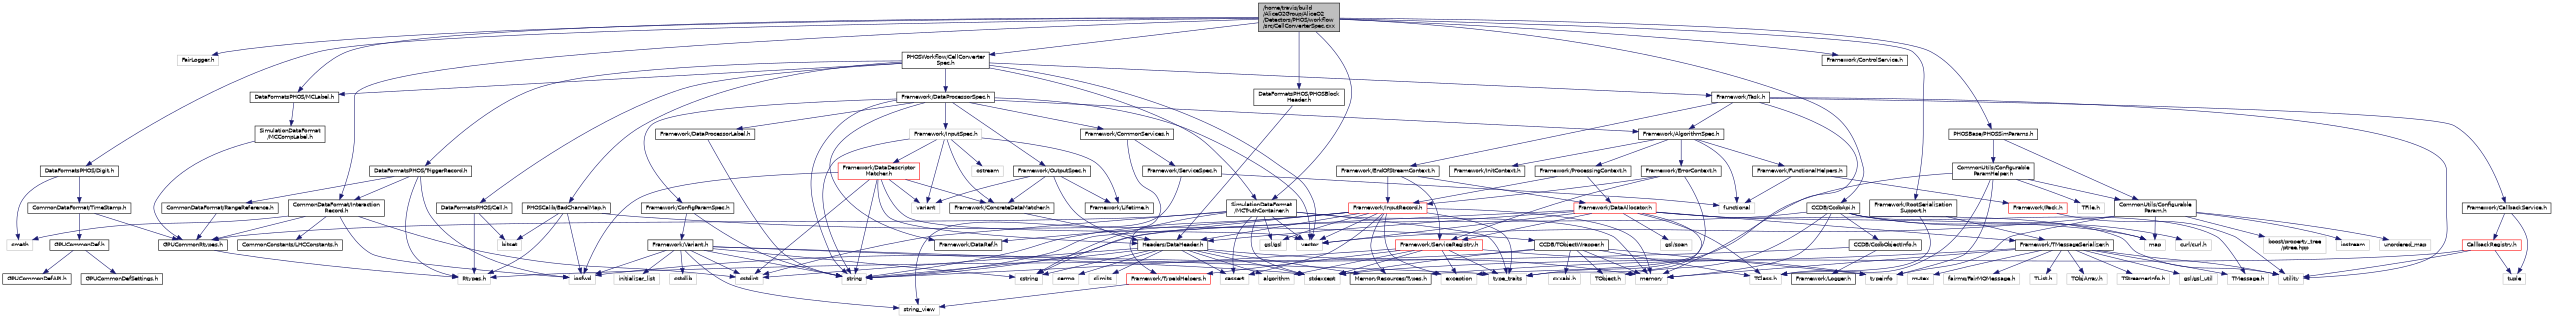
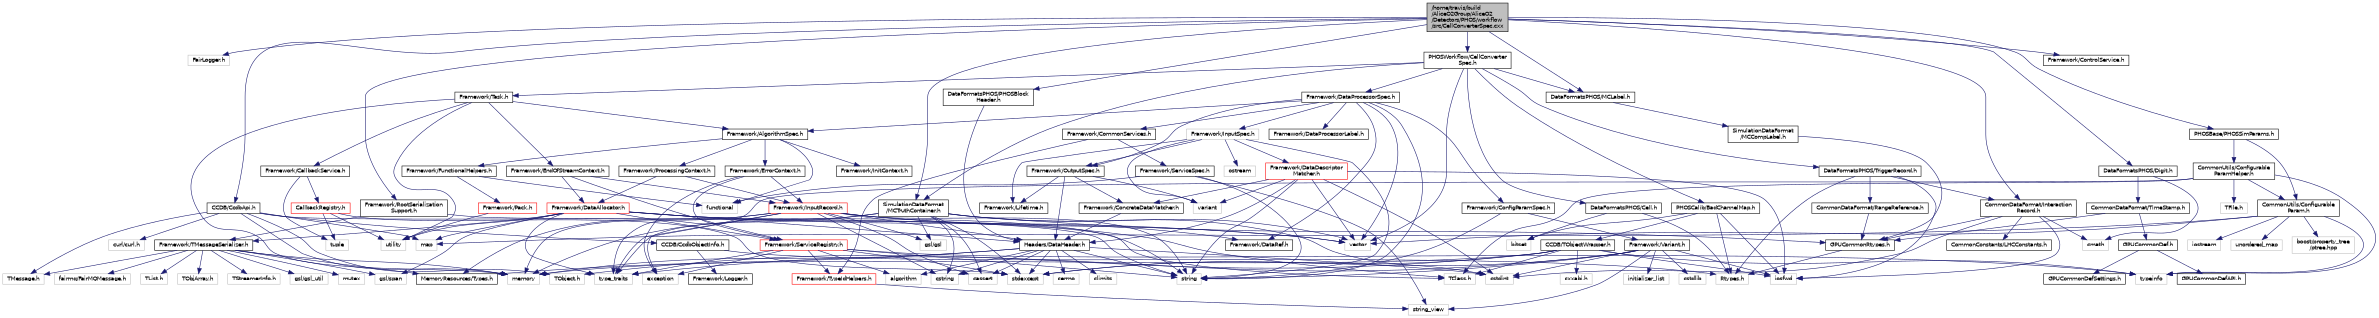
(962, 174) -> (1147, 152)
(753, 215) -> (1299, 241)
(854, 262) -> none
(2221, 264) -> (303, 261)
